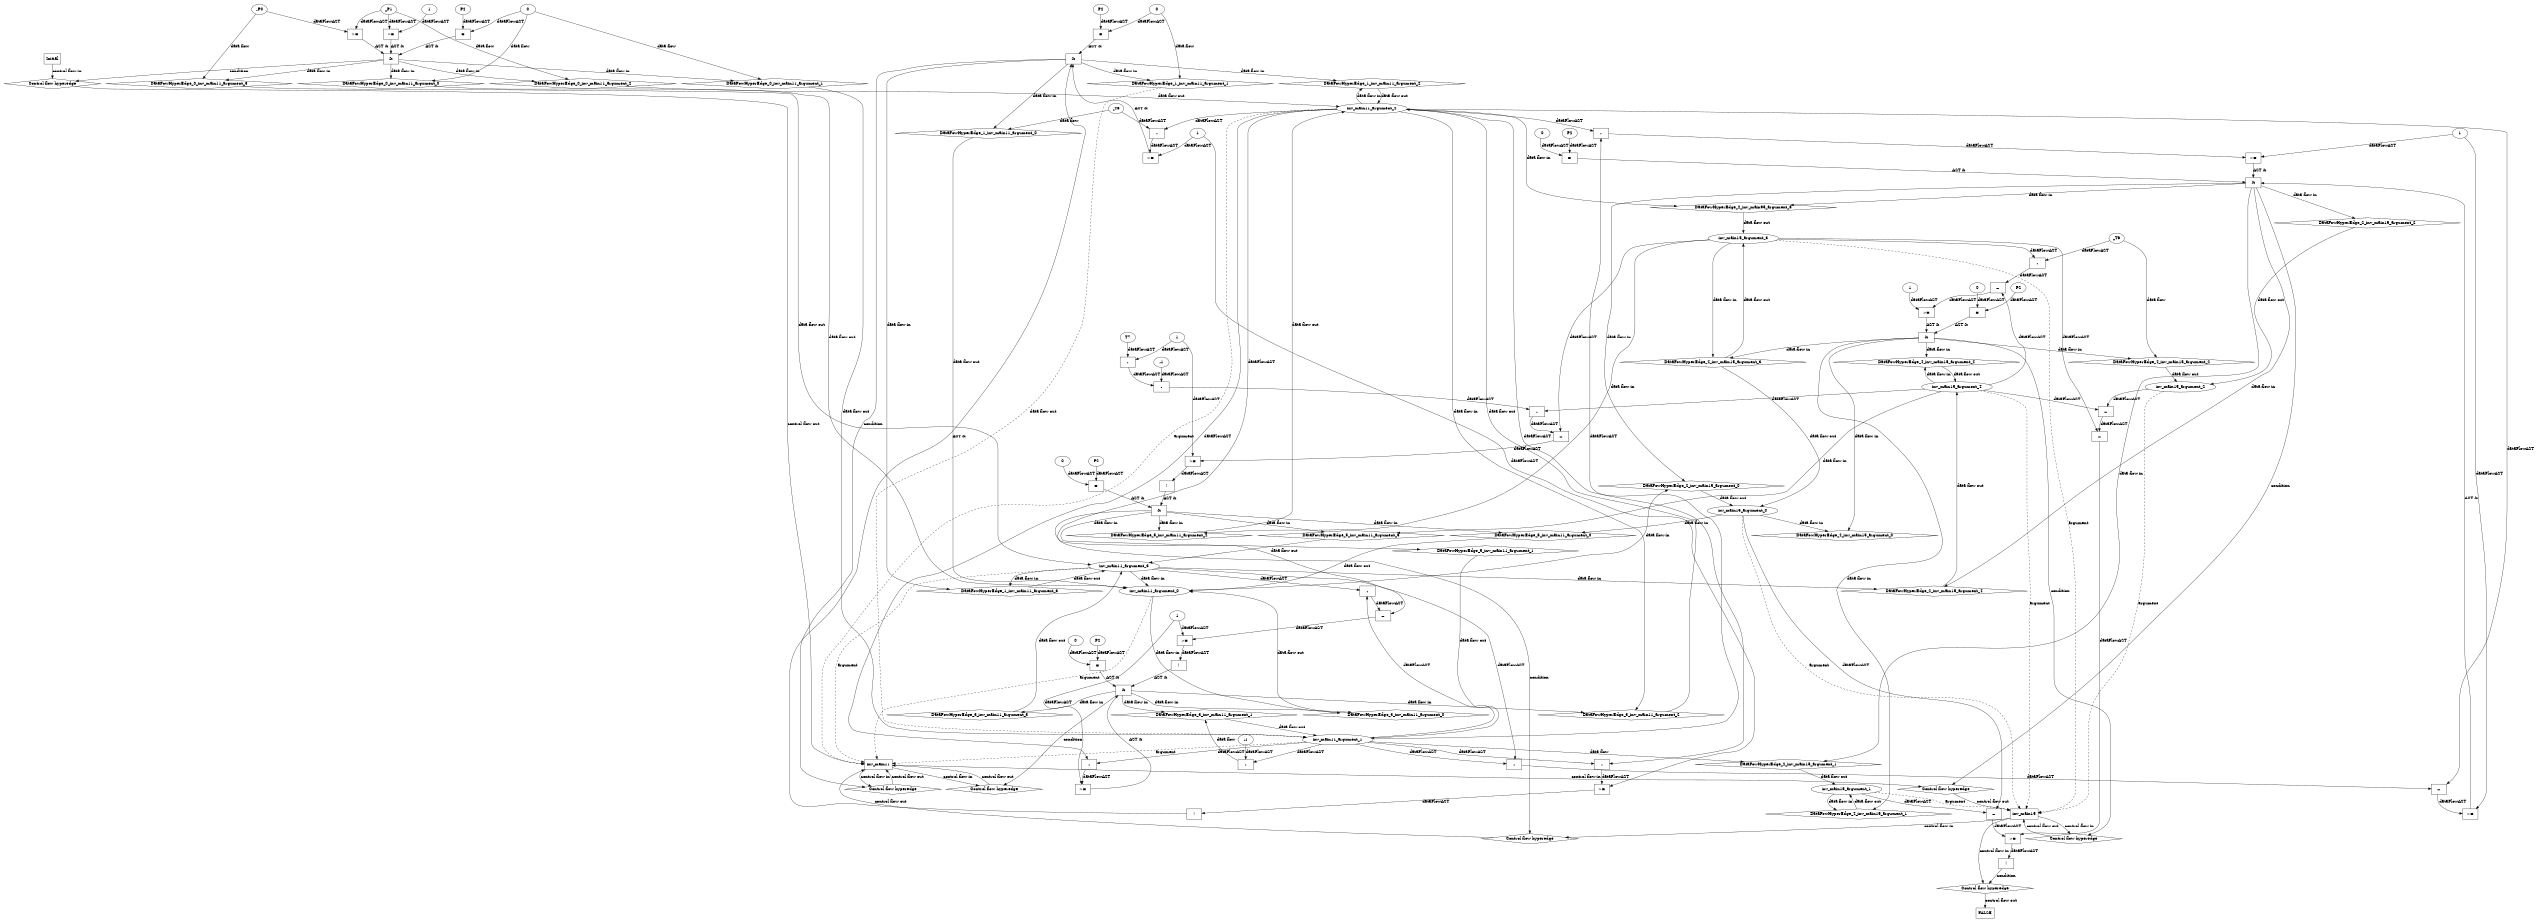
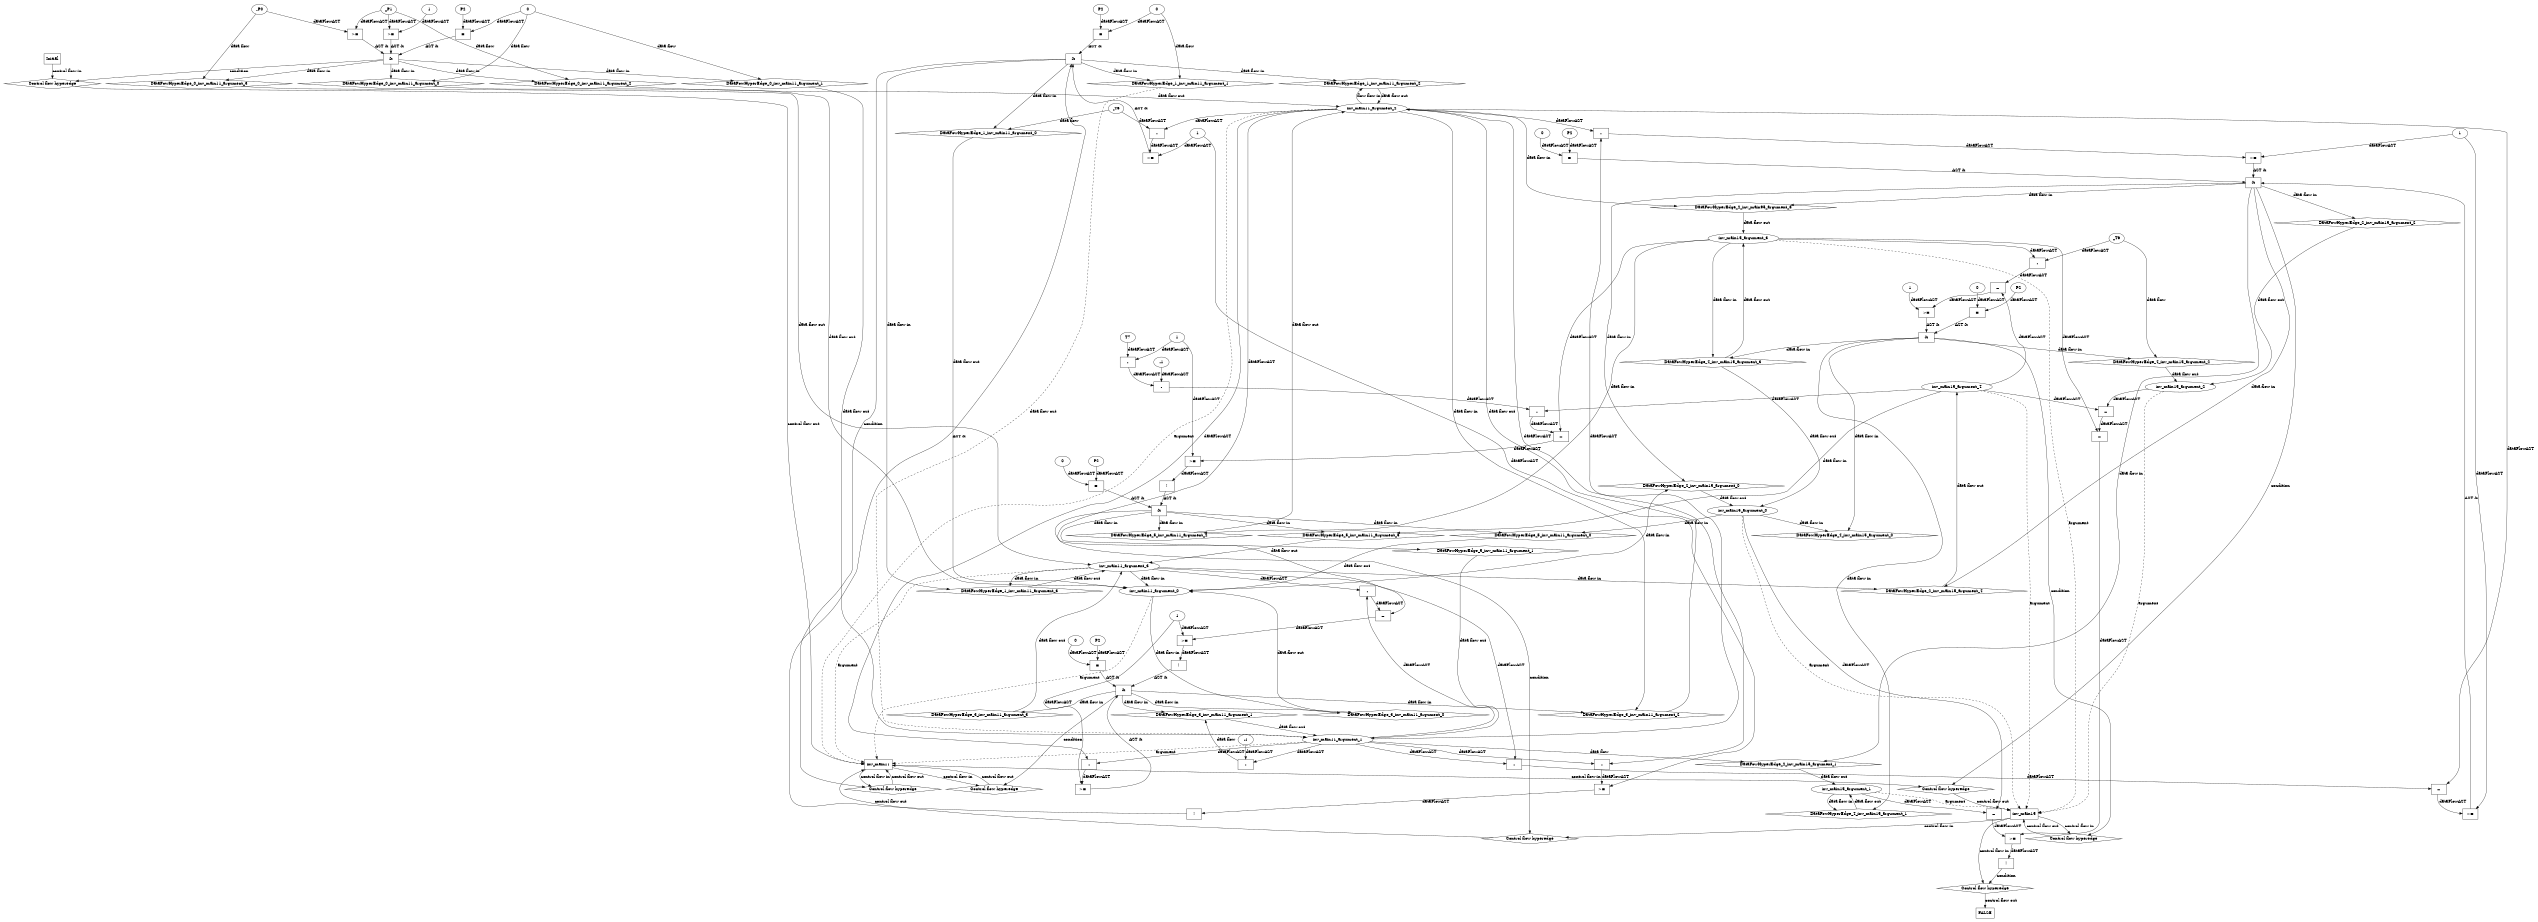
(1369, 96) -> (1369, 96)
(1926, 362) -> none
